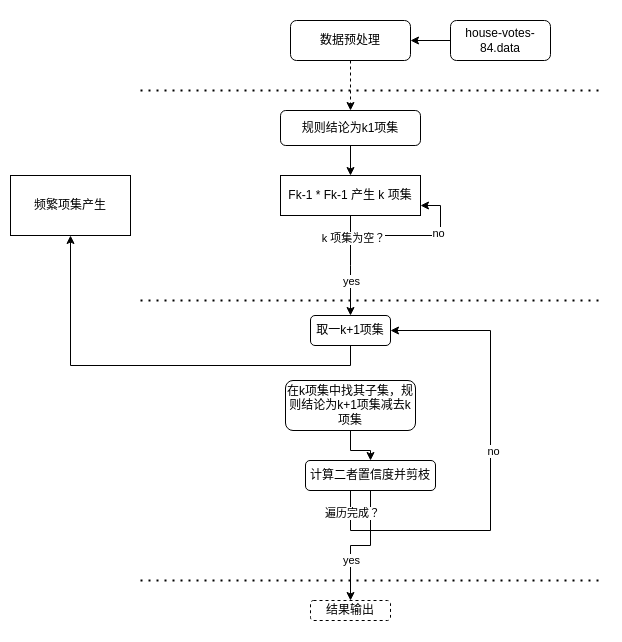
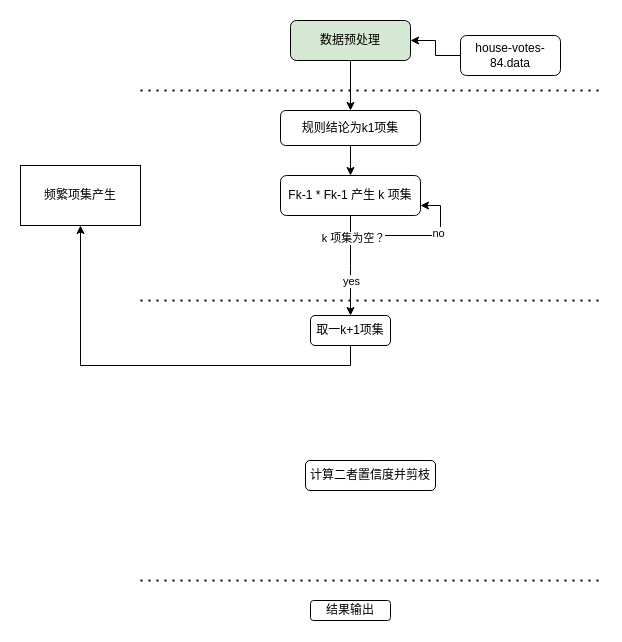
(351, 41) -> (351, 41)
(501, 41) -> (511, 56)
(351, 83) -> (351, 83)
(351, 196) -> (351, 196)
(71, 206) -> (81, 196)
(351, 406) -> none
(352, 451) -> none
(491, 476) -> none
(364, 546) -> none
(351, 611) -> (351, 611)
